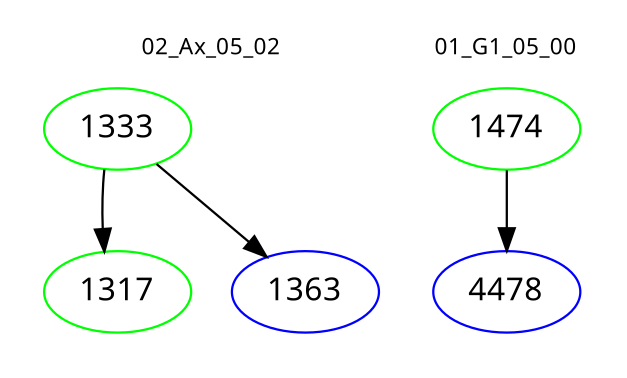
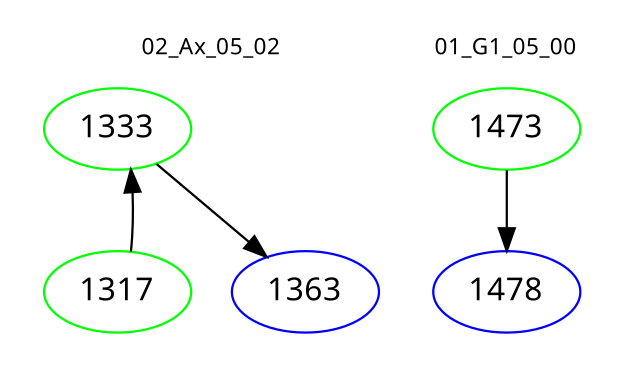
(507, 129) -> (507, 129)
(103, 199) -> (133, 222)
(507, 292) -> (507, 292)
